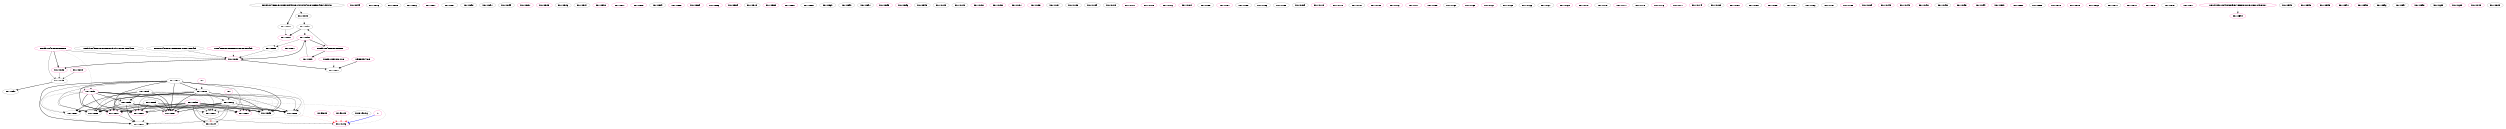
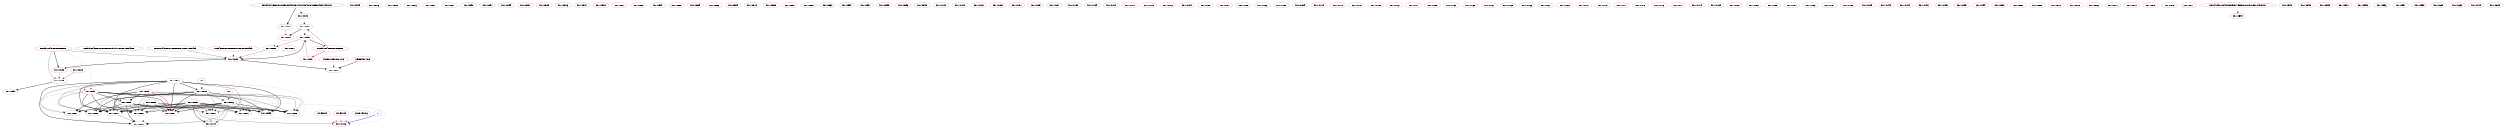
(319, 54) -> (319, 54)
(163, 98) -> (163, 98)
